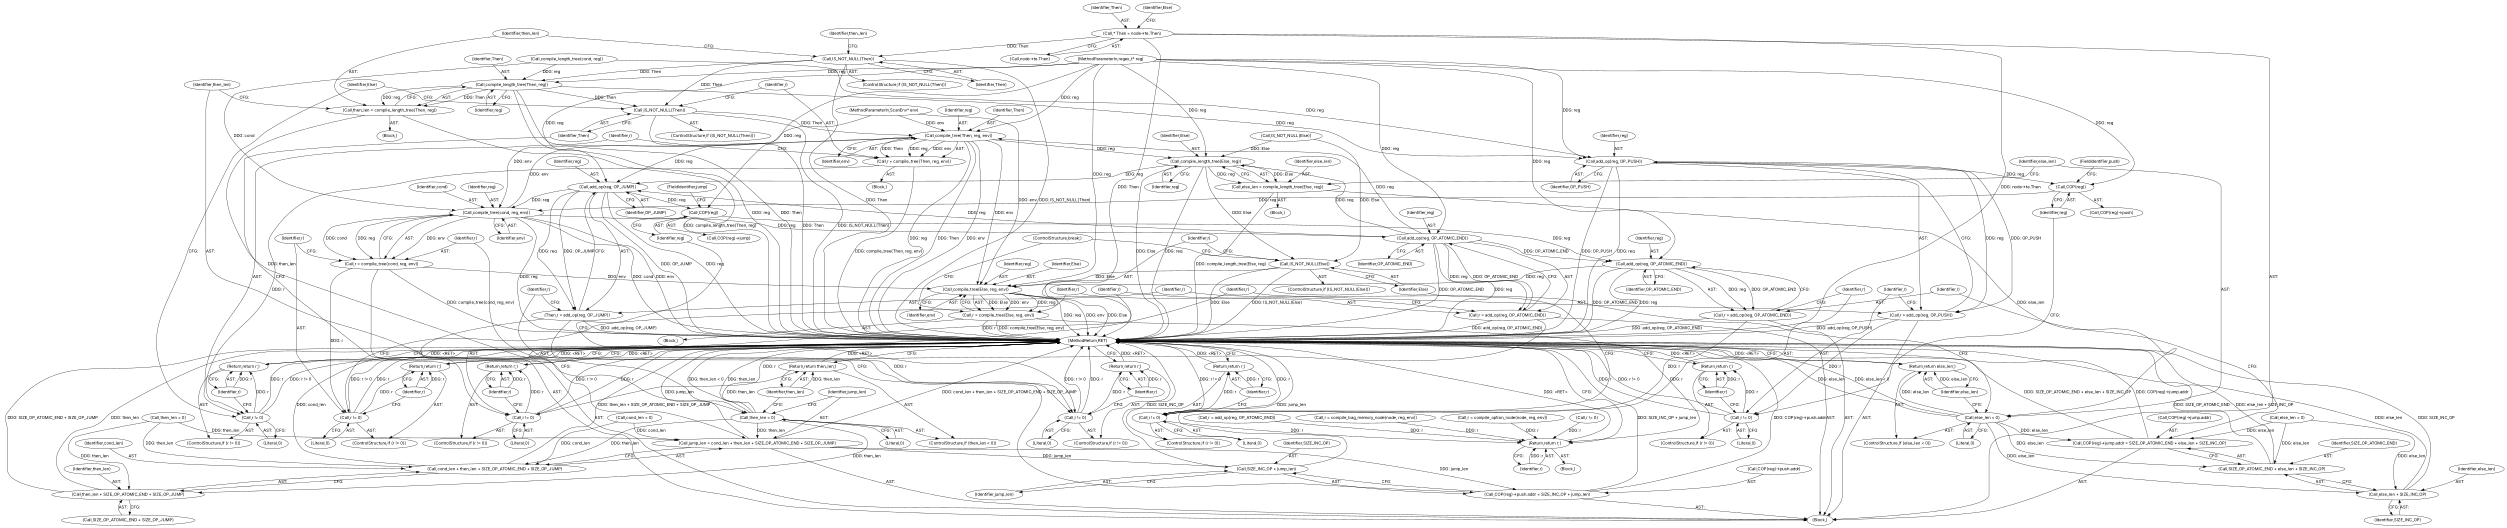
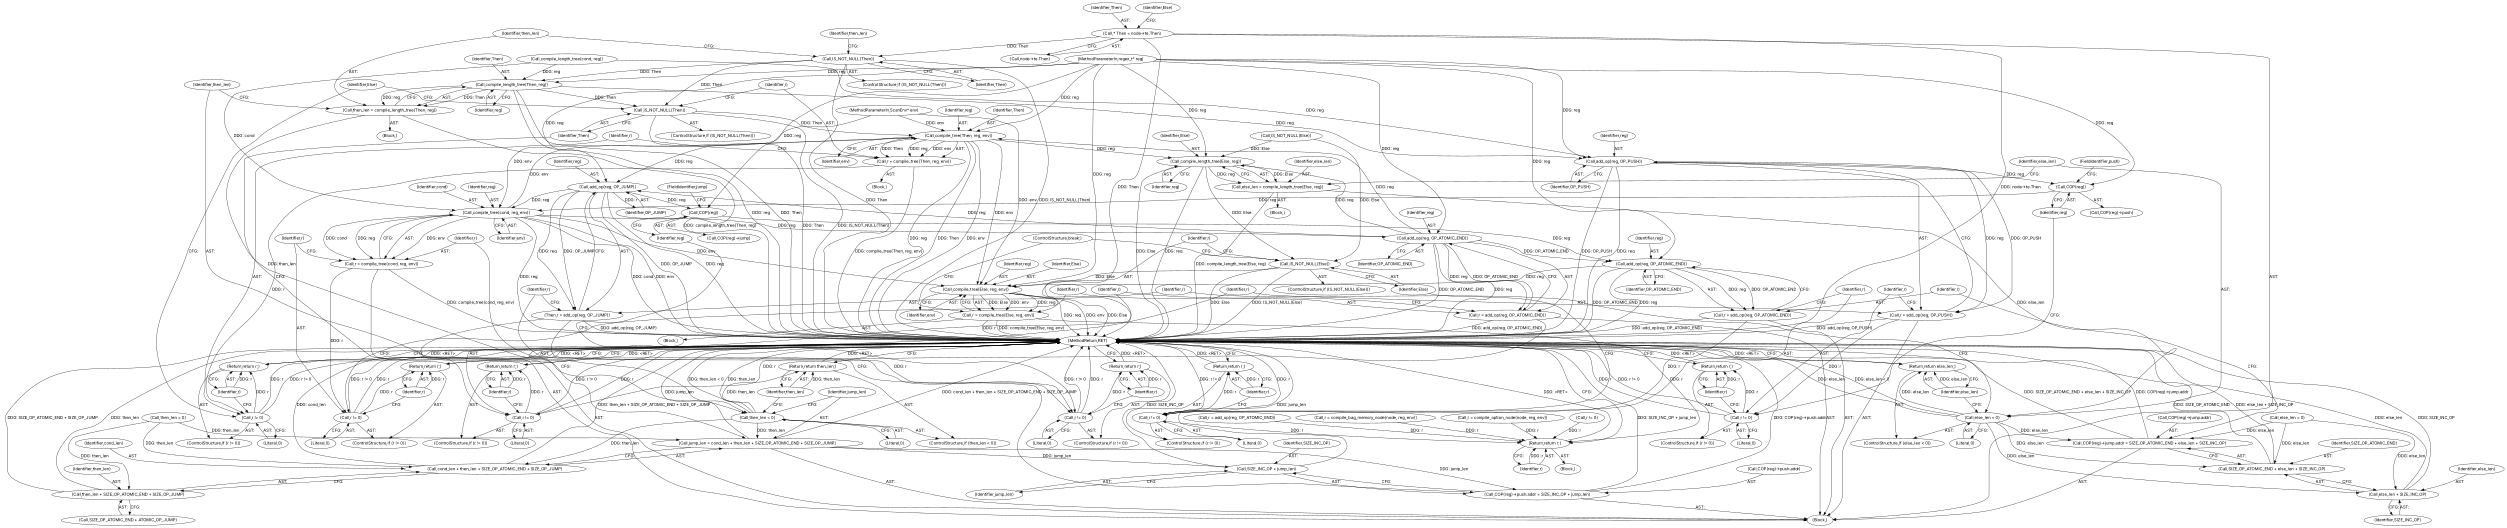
(905, 181) -> none
(631, 200) -> (631, 200)
(675, 282) -> (737, 259)
(635, 418) -> none
(585, 478) -> none
(128, 520) -> (128, 520)
